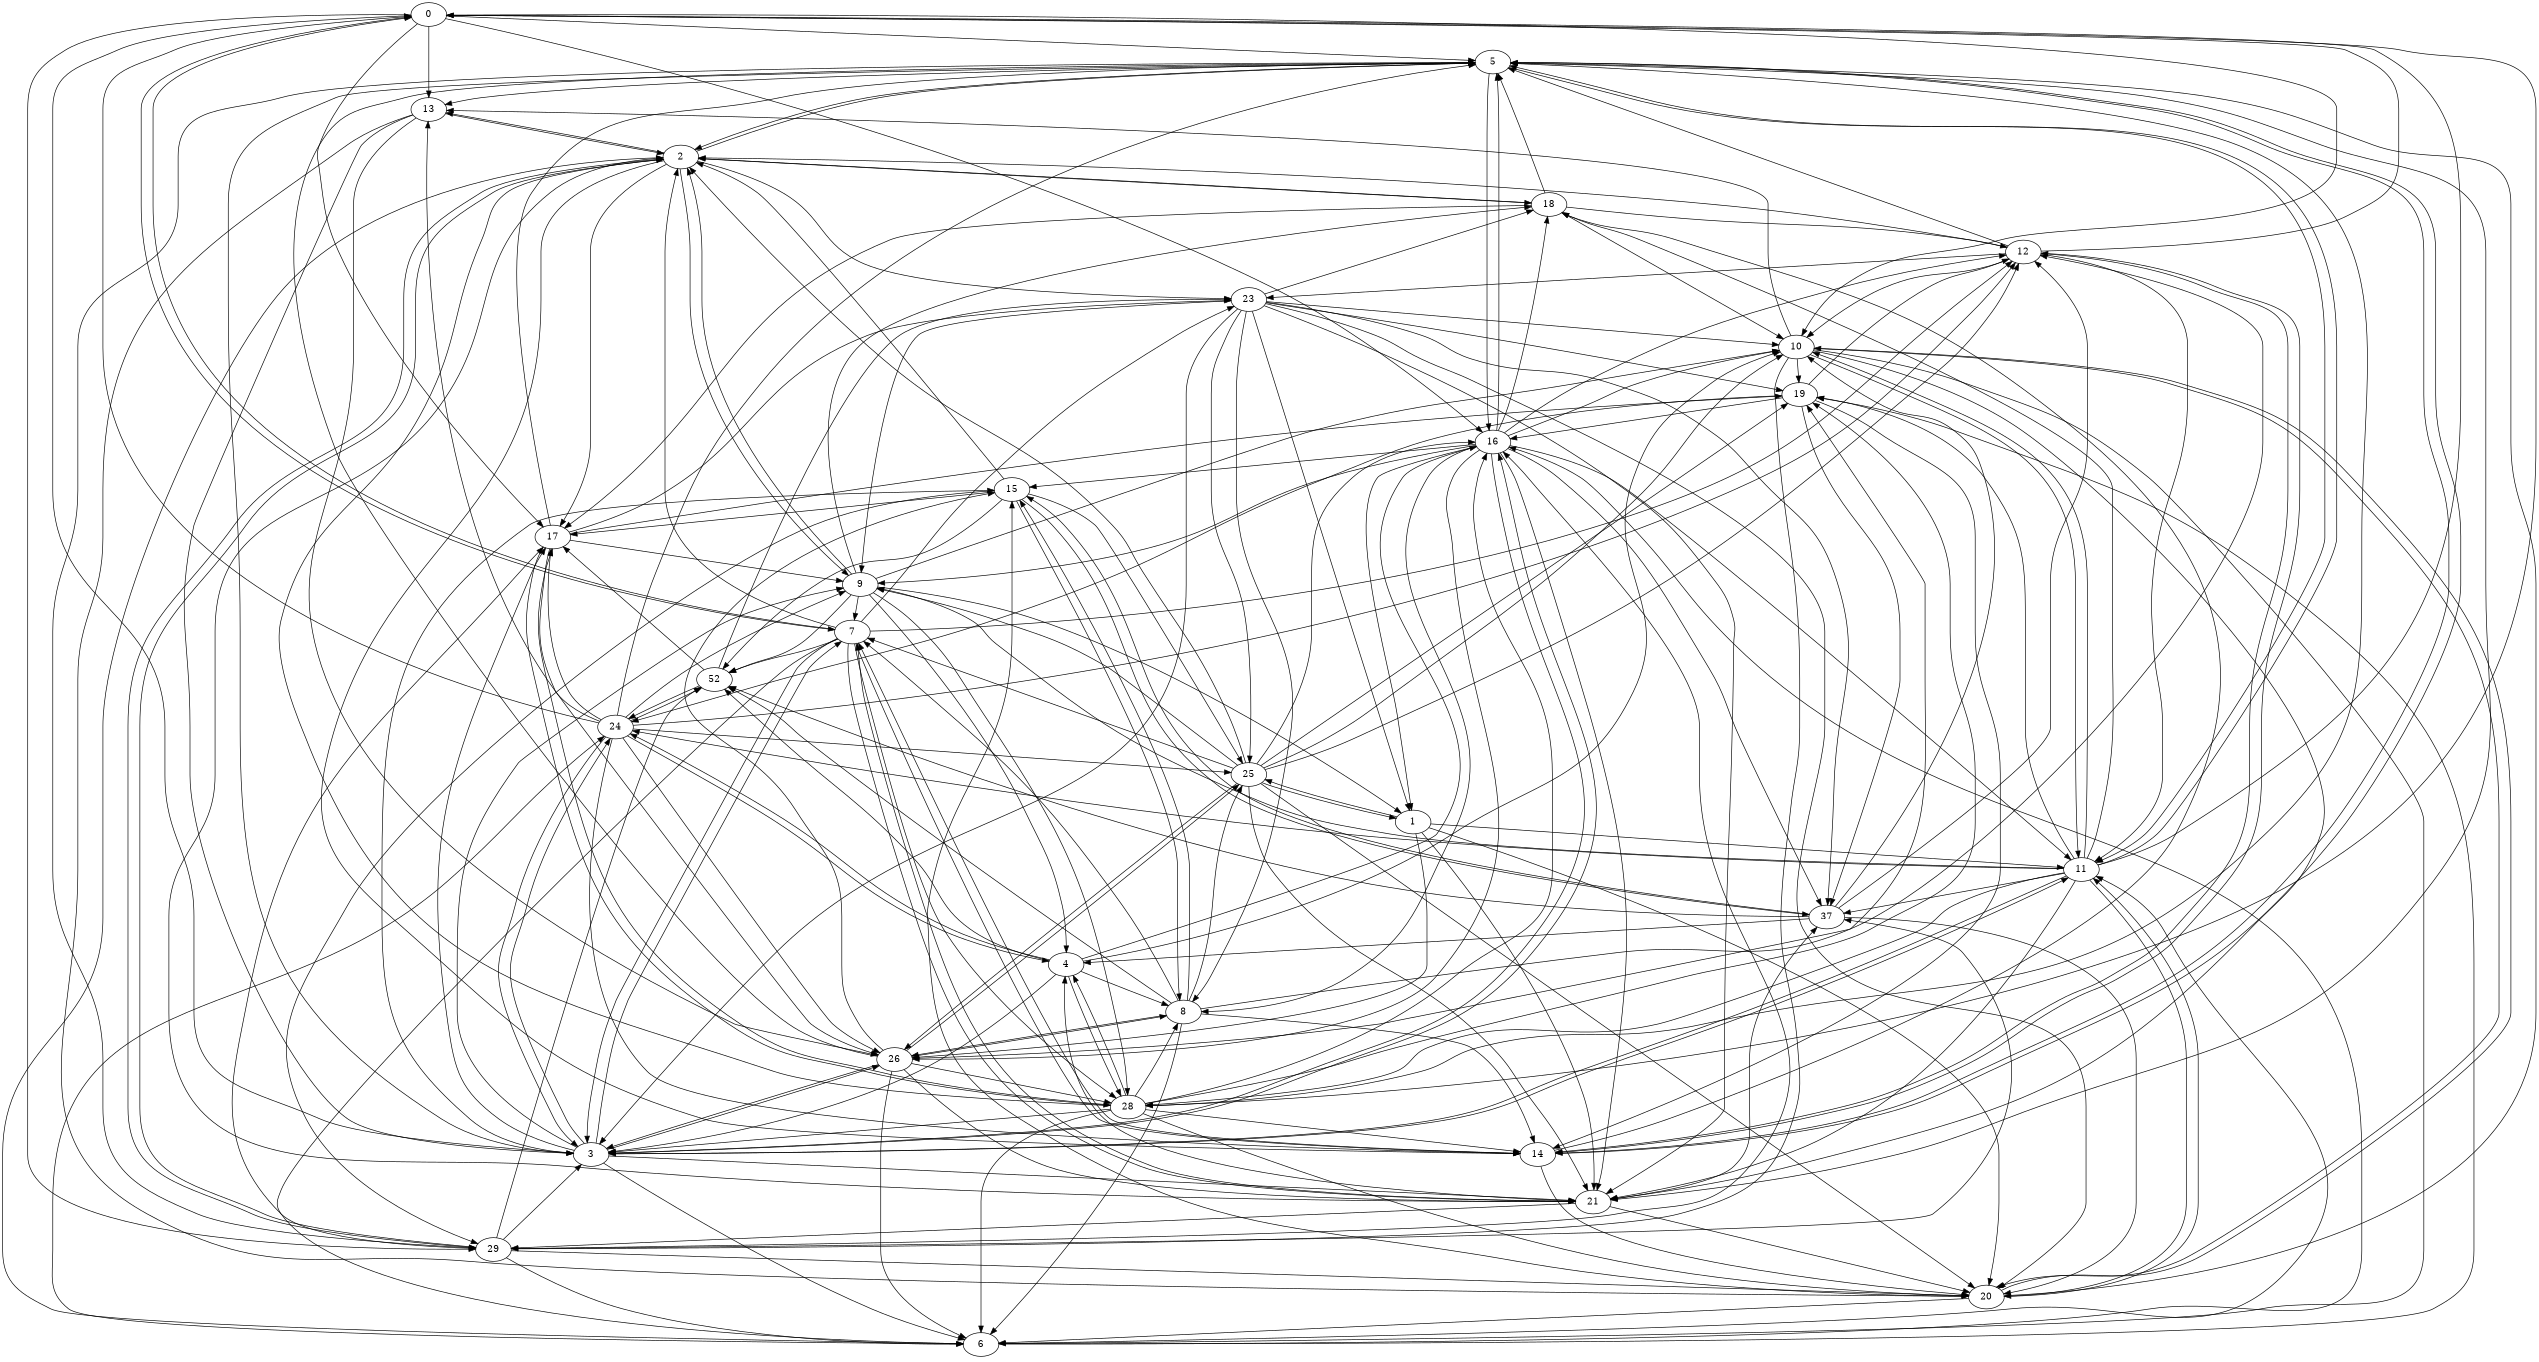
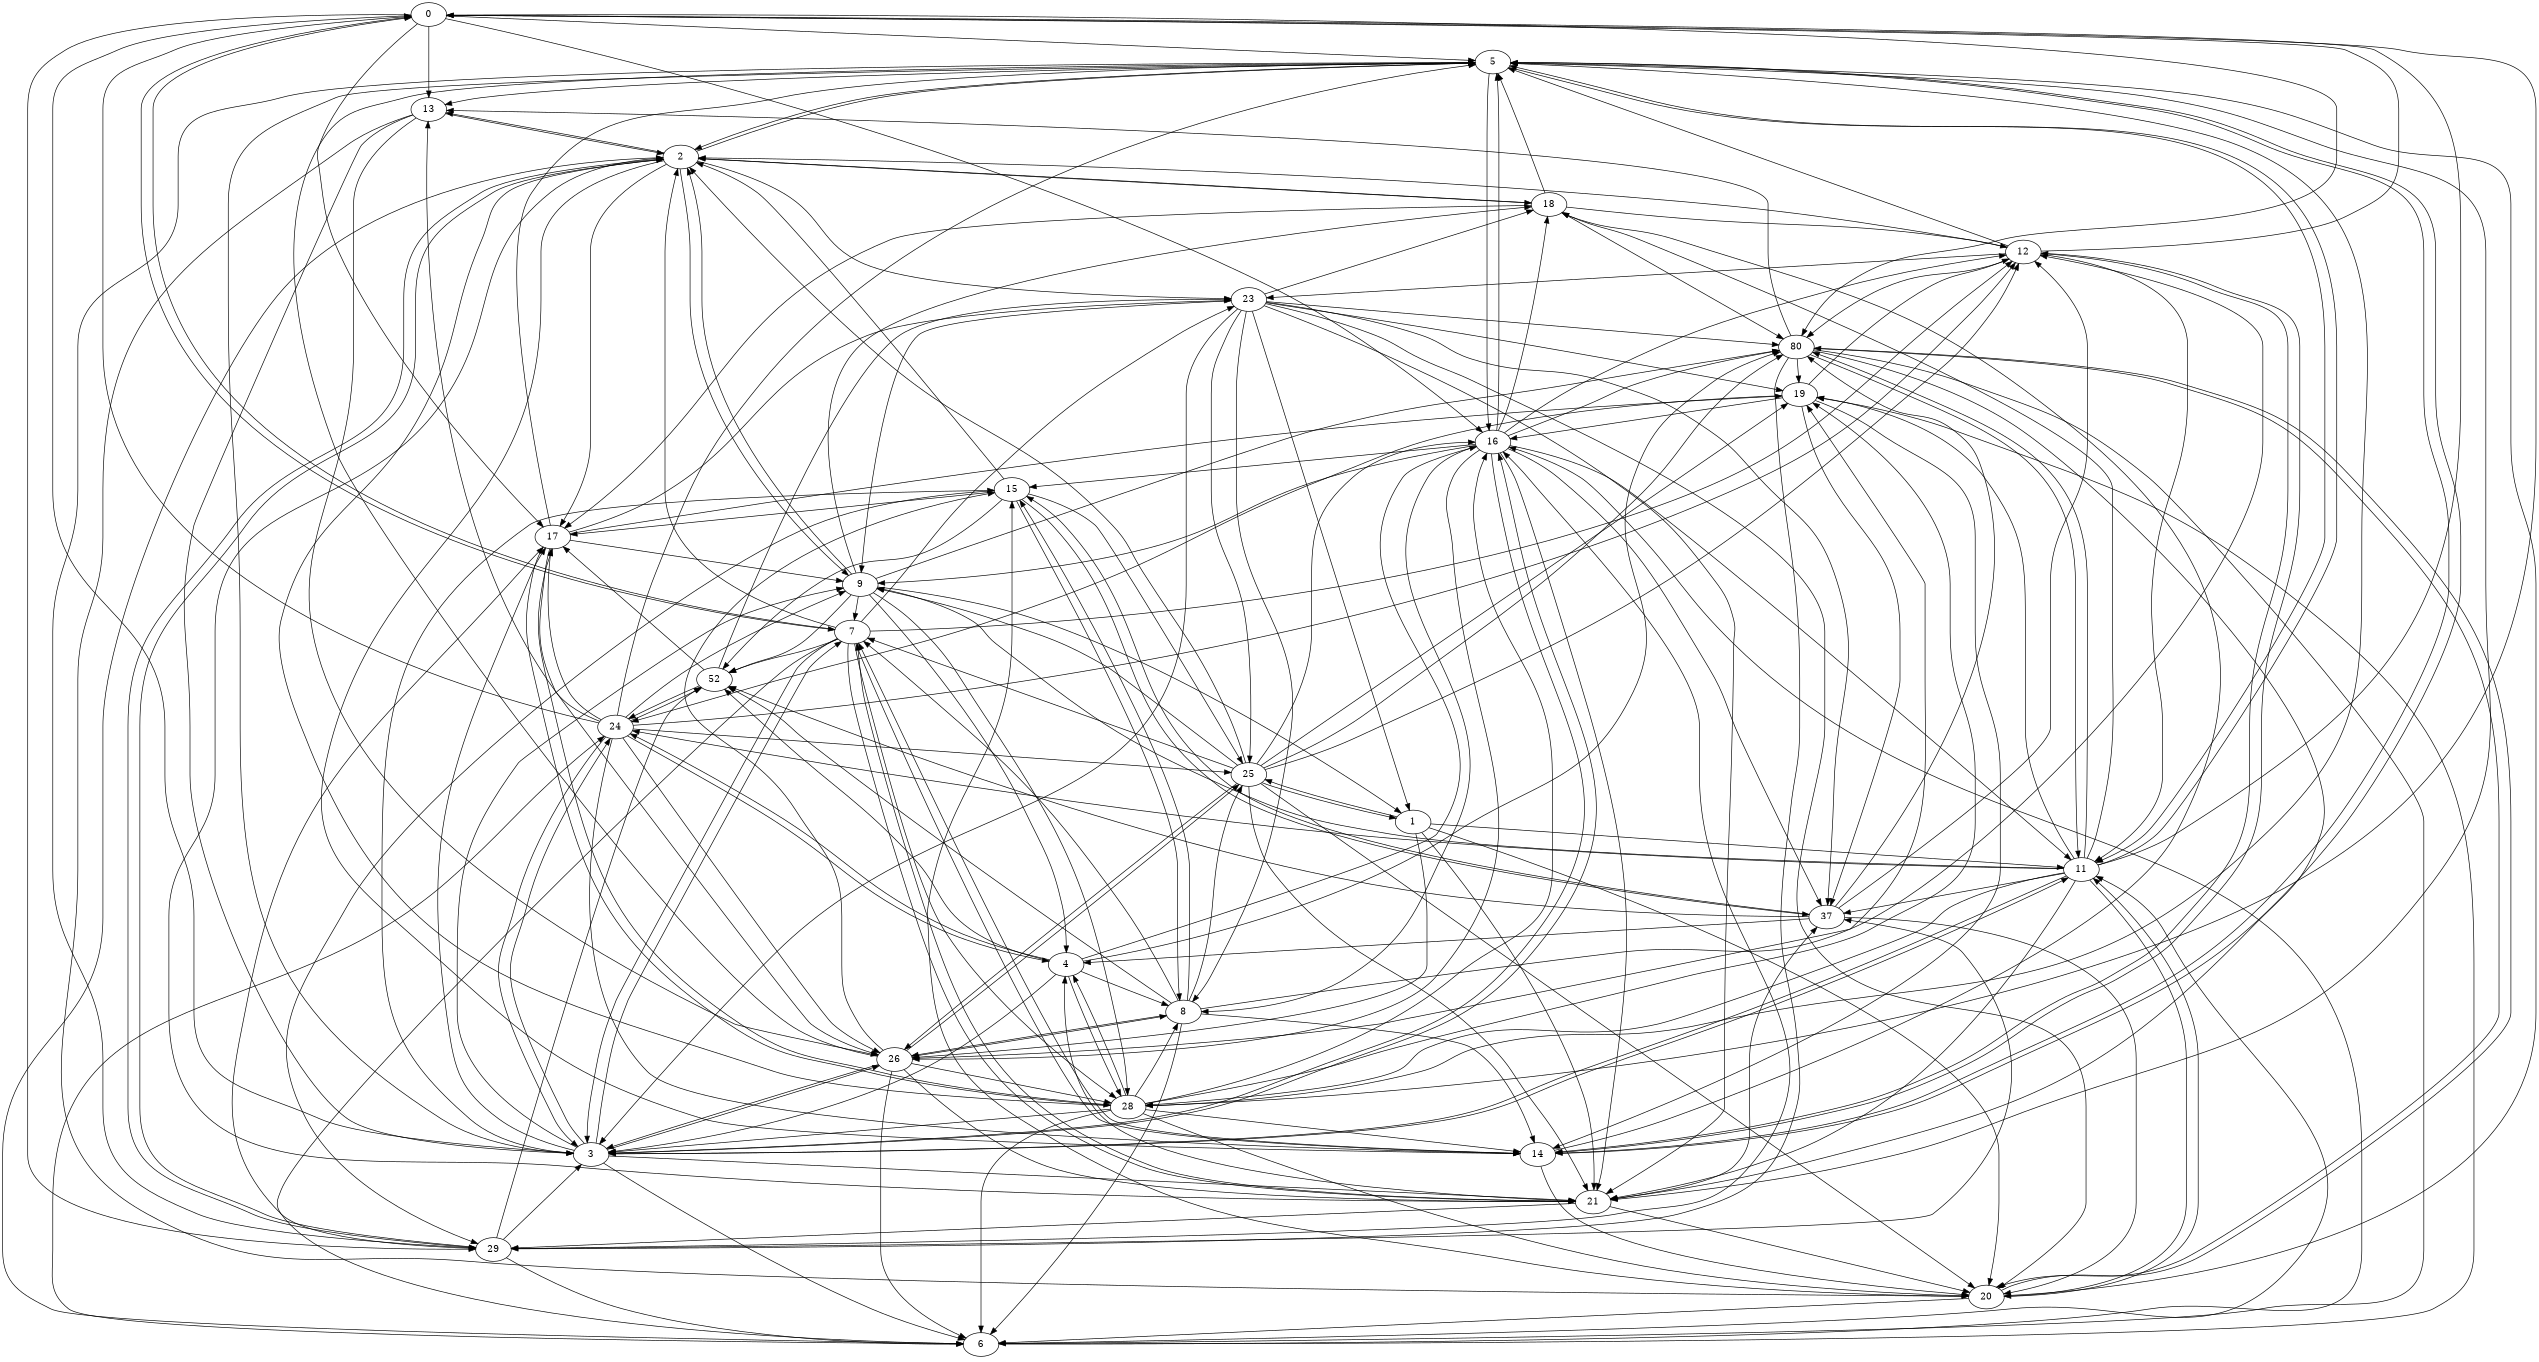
(1796, 347) -> (1796, 347)
(1372, 589) -> none
(1237, 1273) -> none
